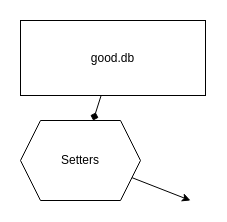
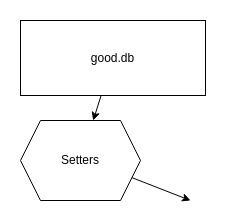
(96, 112) -> (96, 112)
